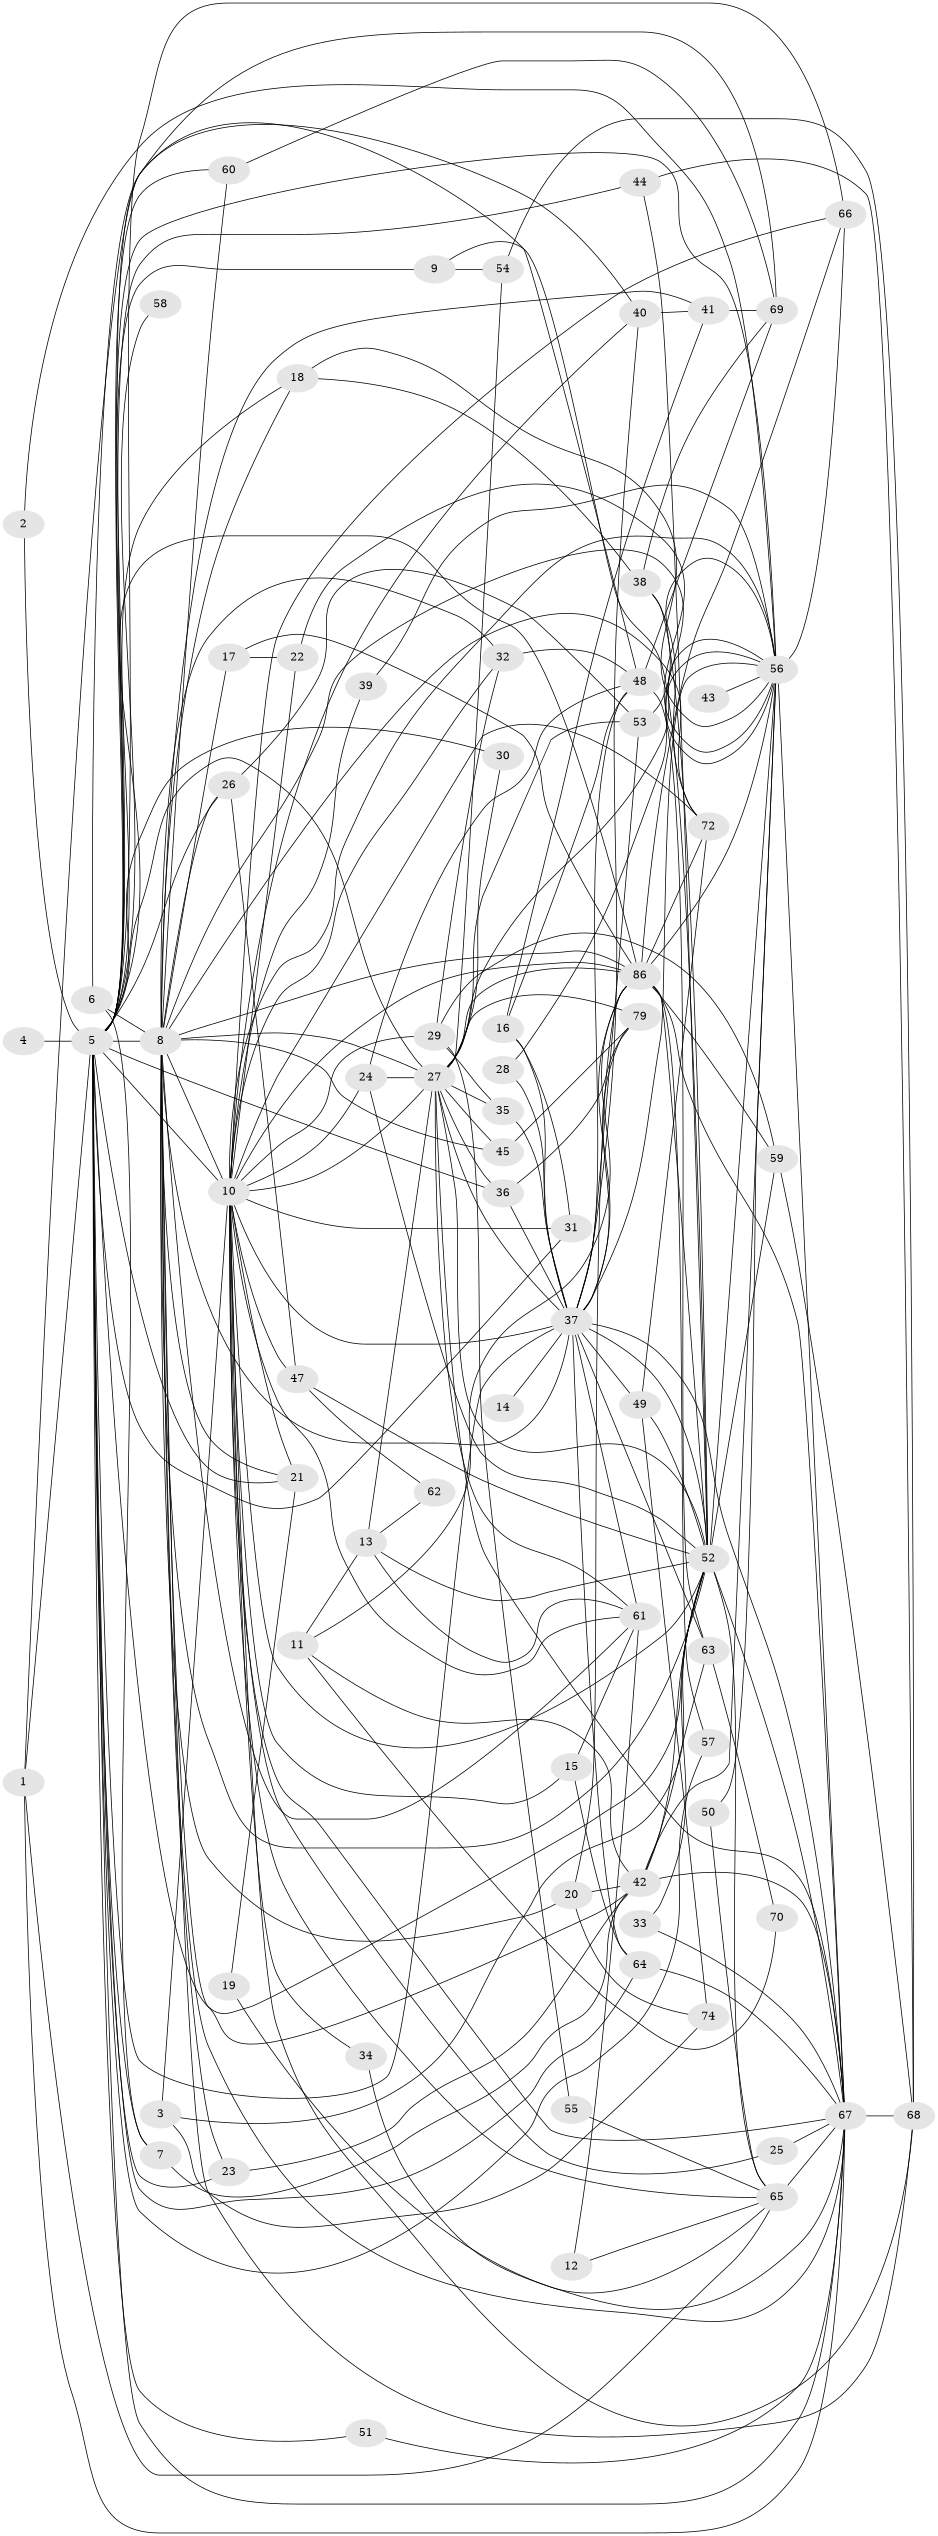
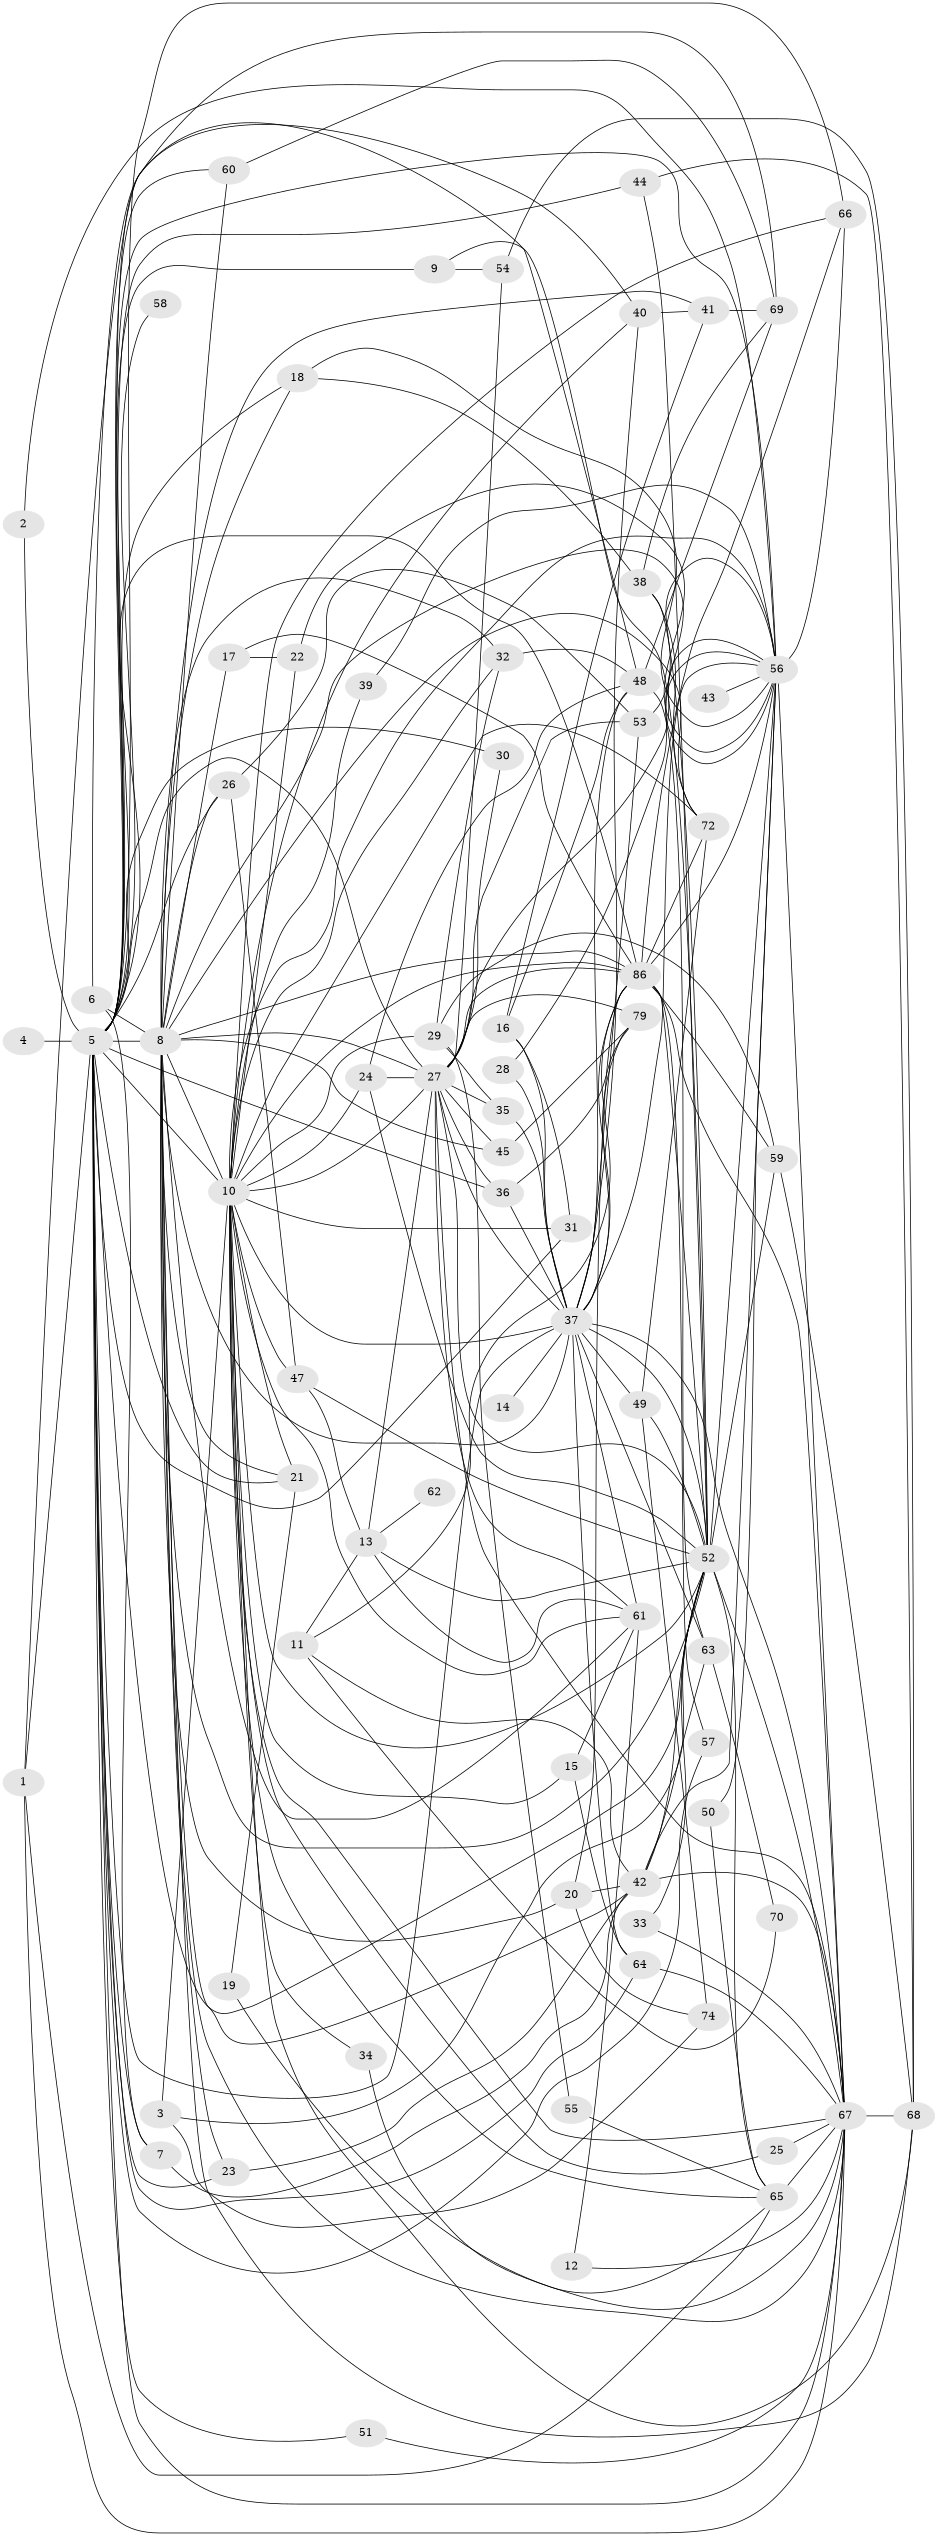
(360, 1437) -> (336, 1459)
(674, 2232) -> (755, 2243)
